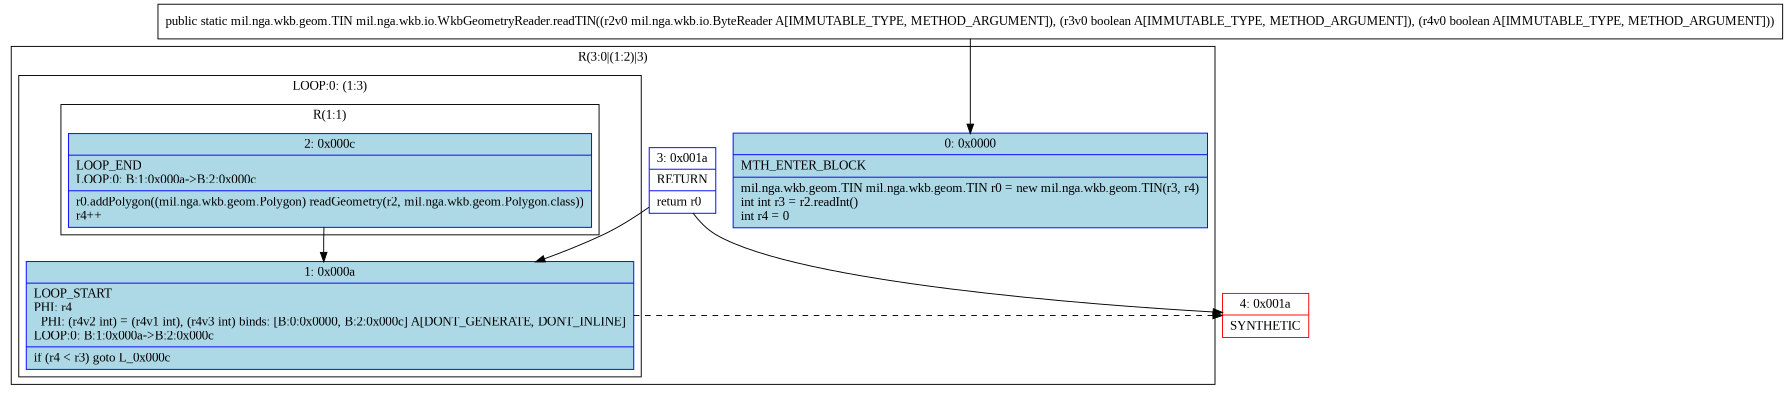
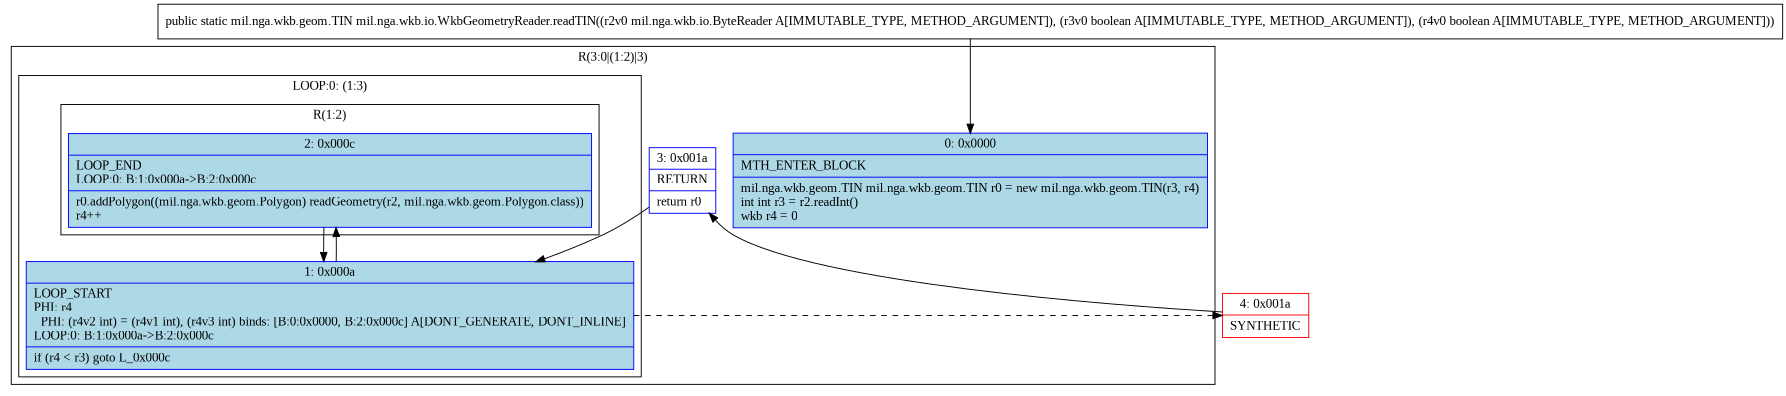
(330, 115) -> (330, 115)
(765, 216) -> (769, 216)
none -> (336, 249)
(946, 288) -> (963, 288)
